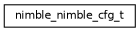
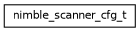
(70, 16) -> (70, 16)
